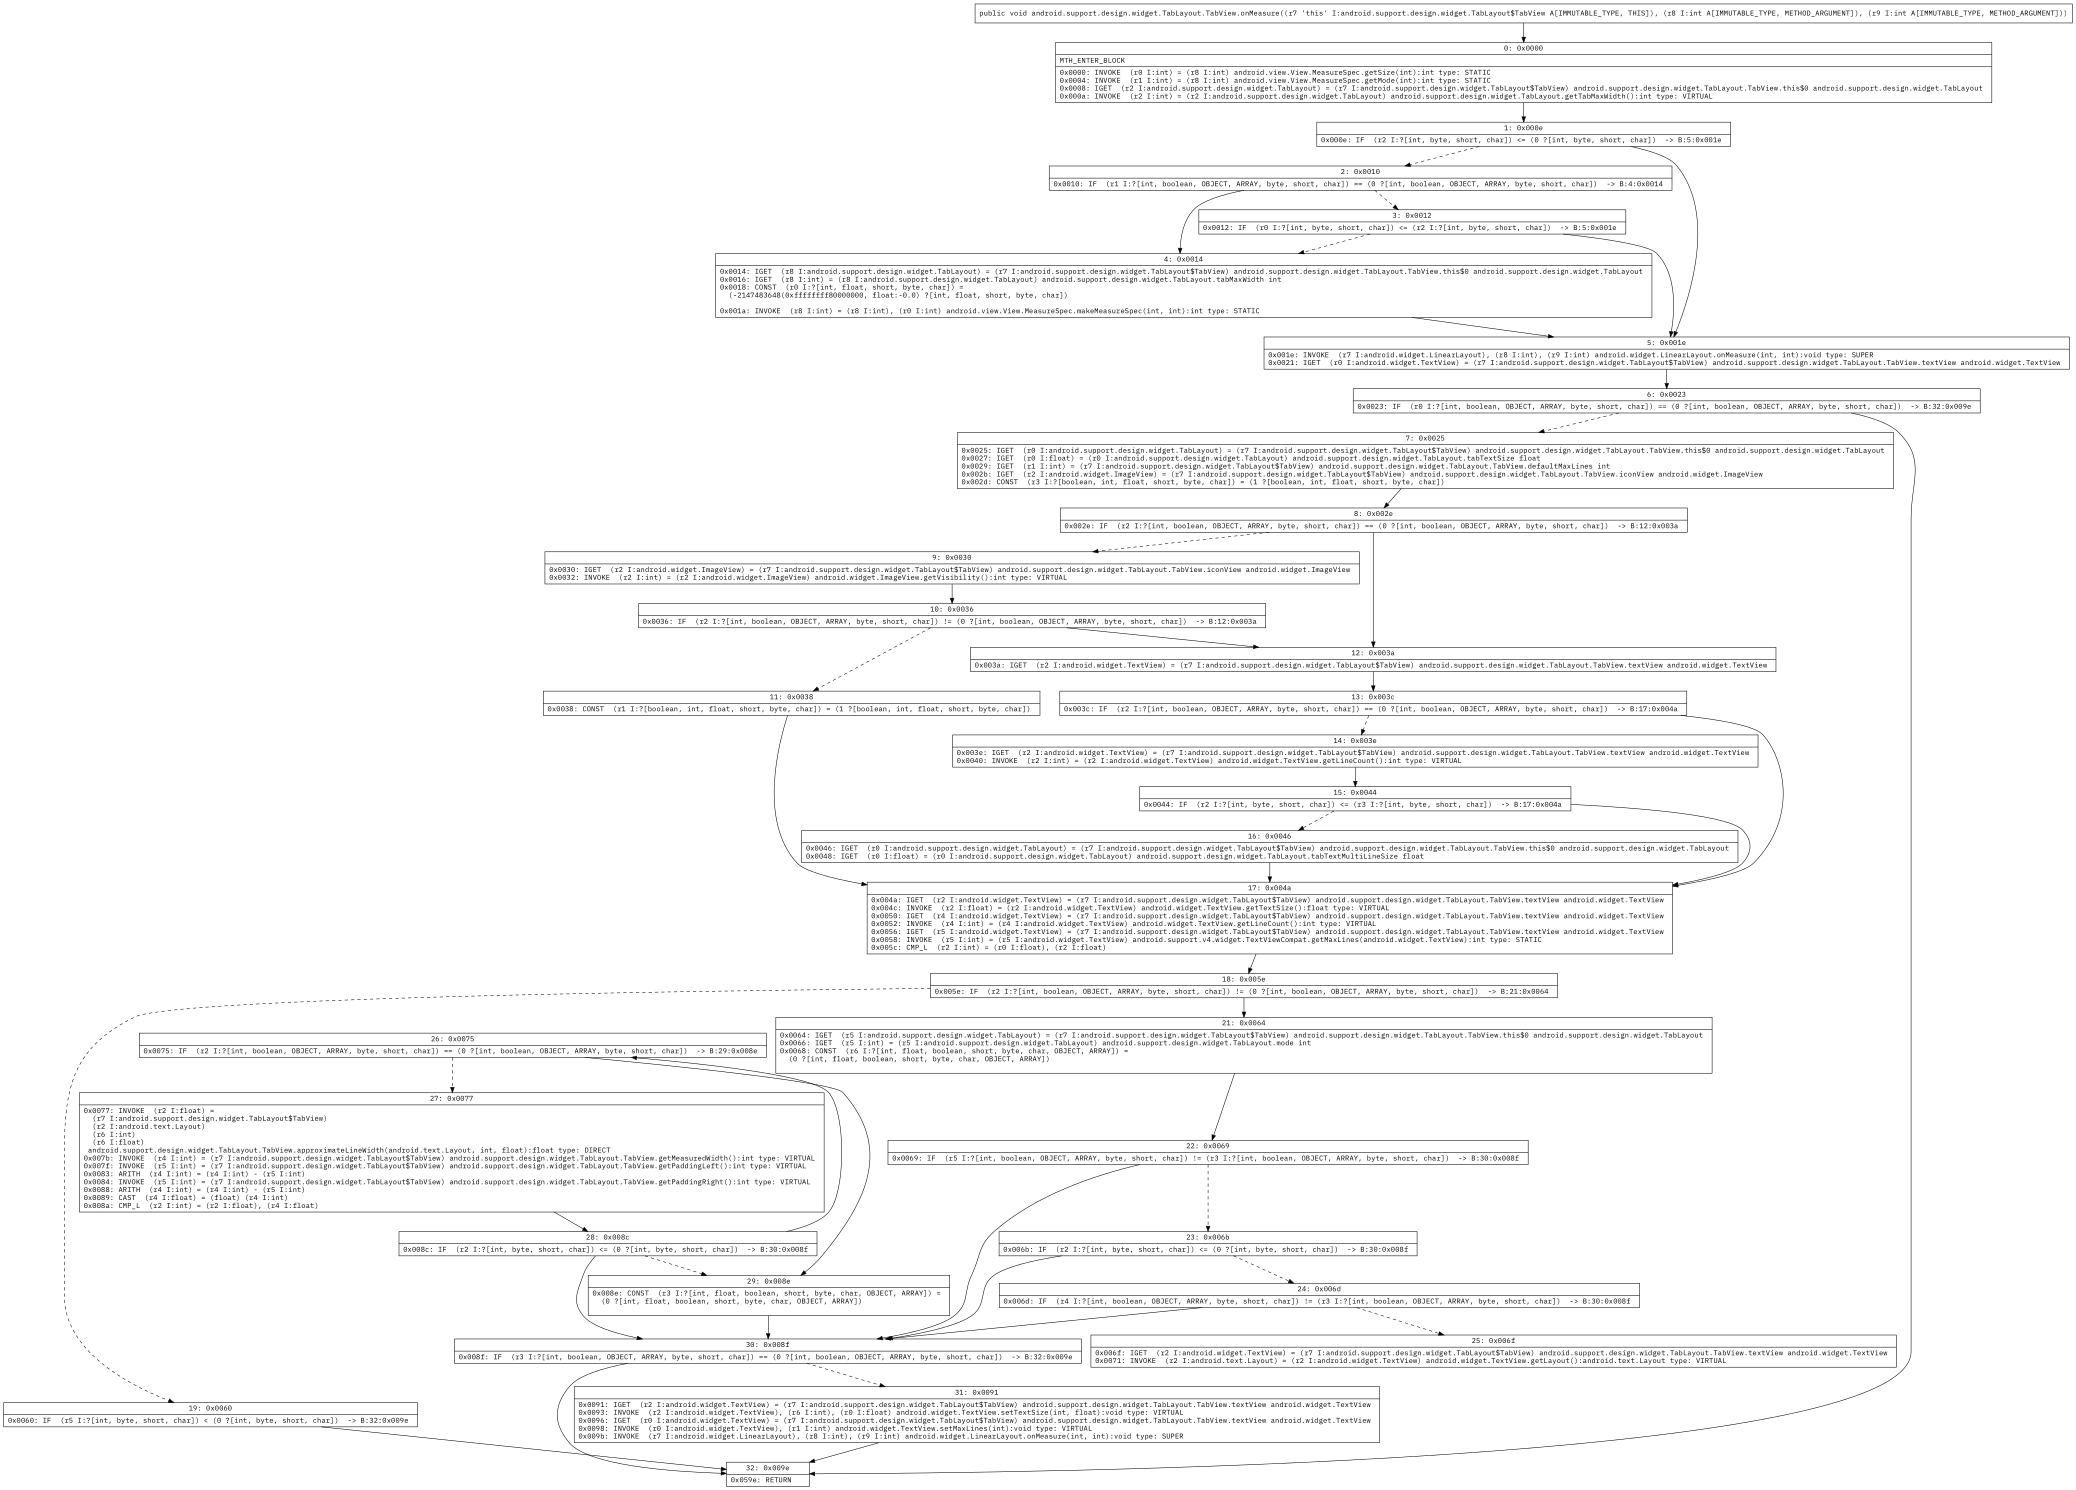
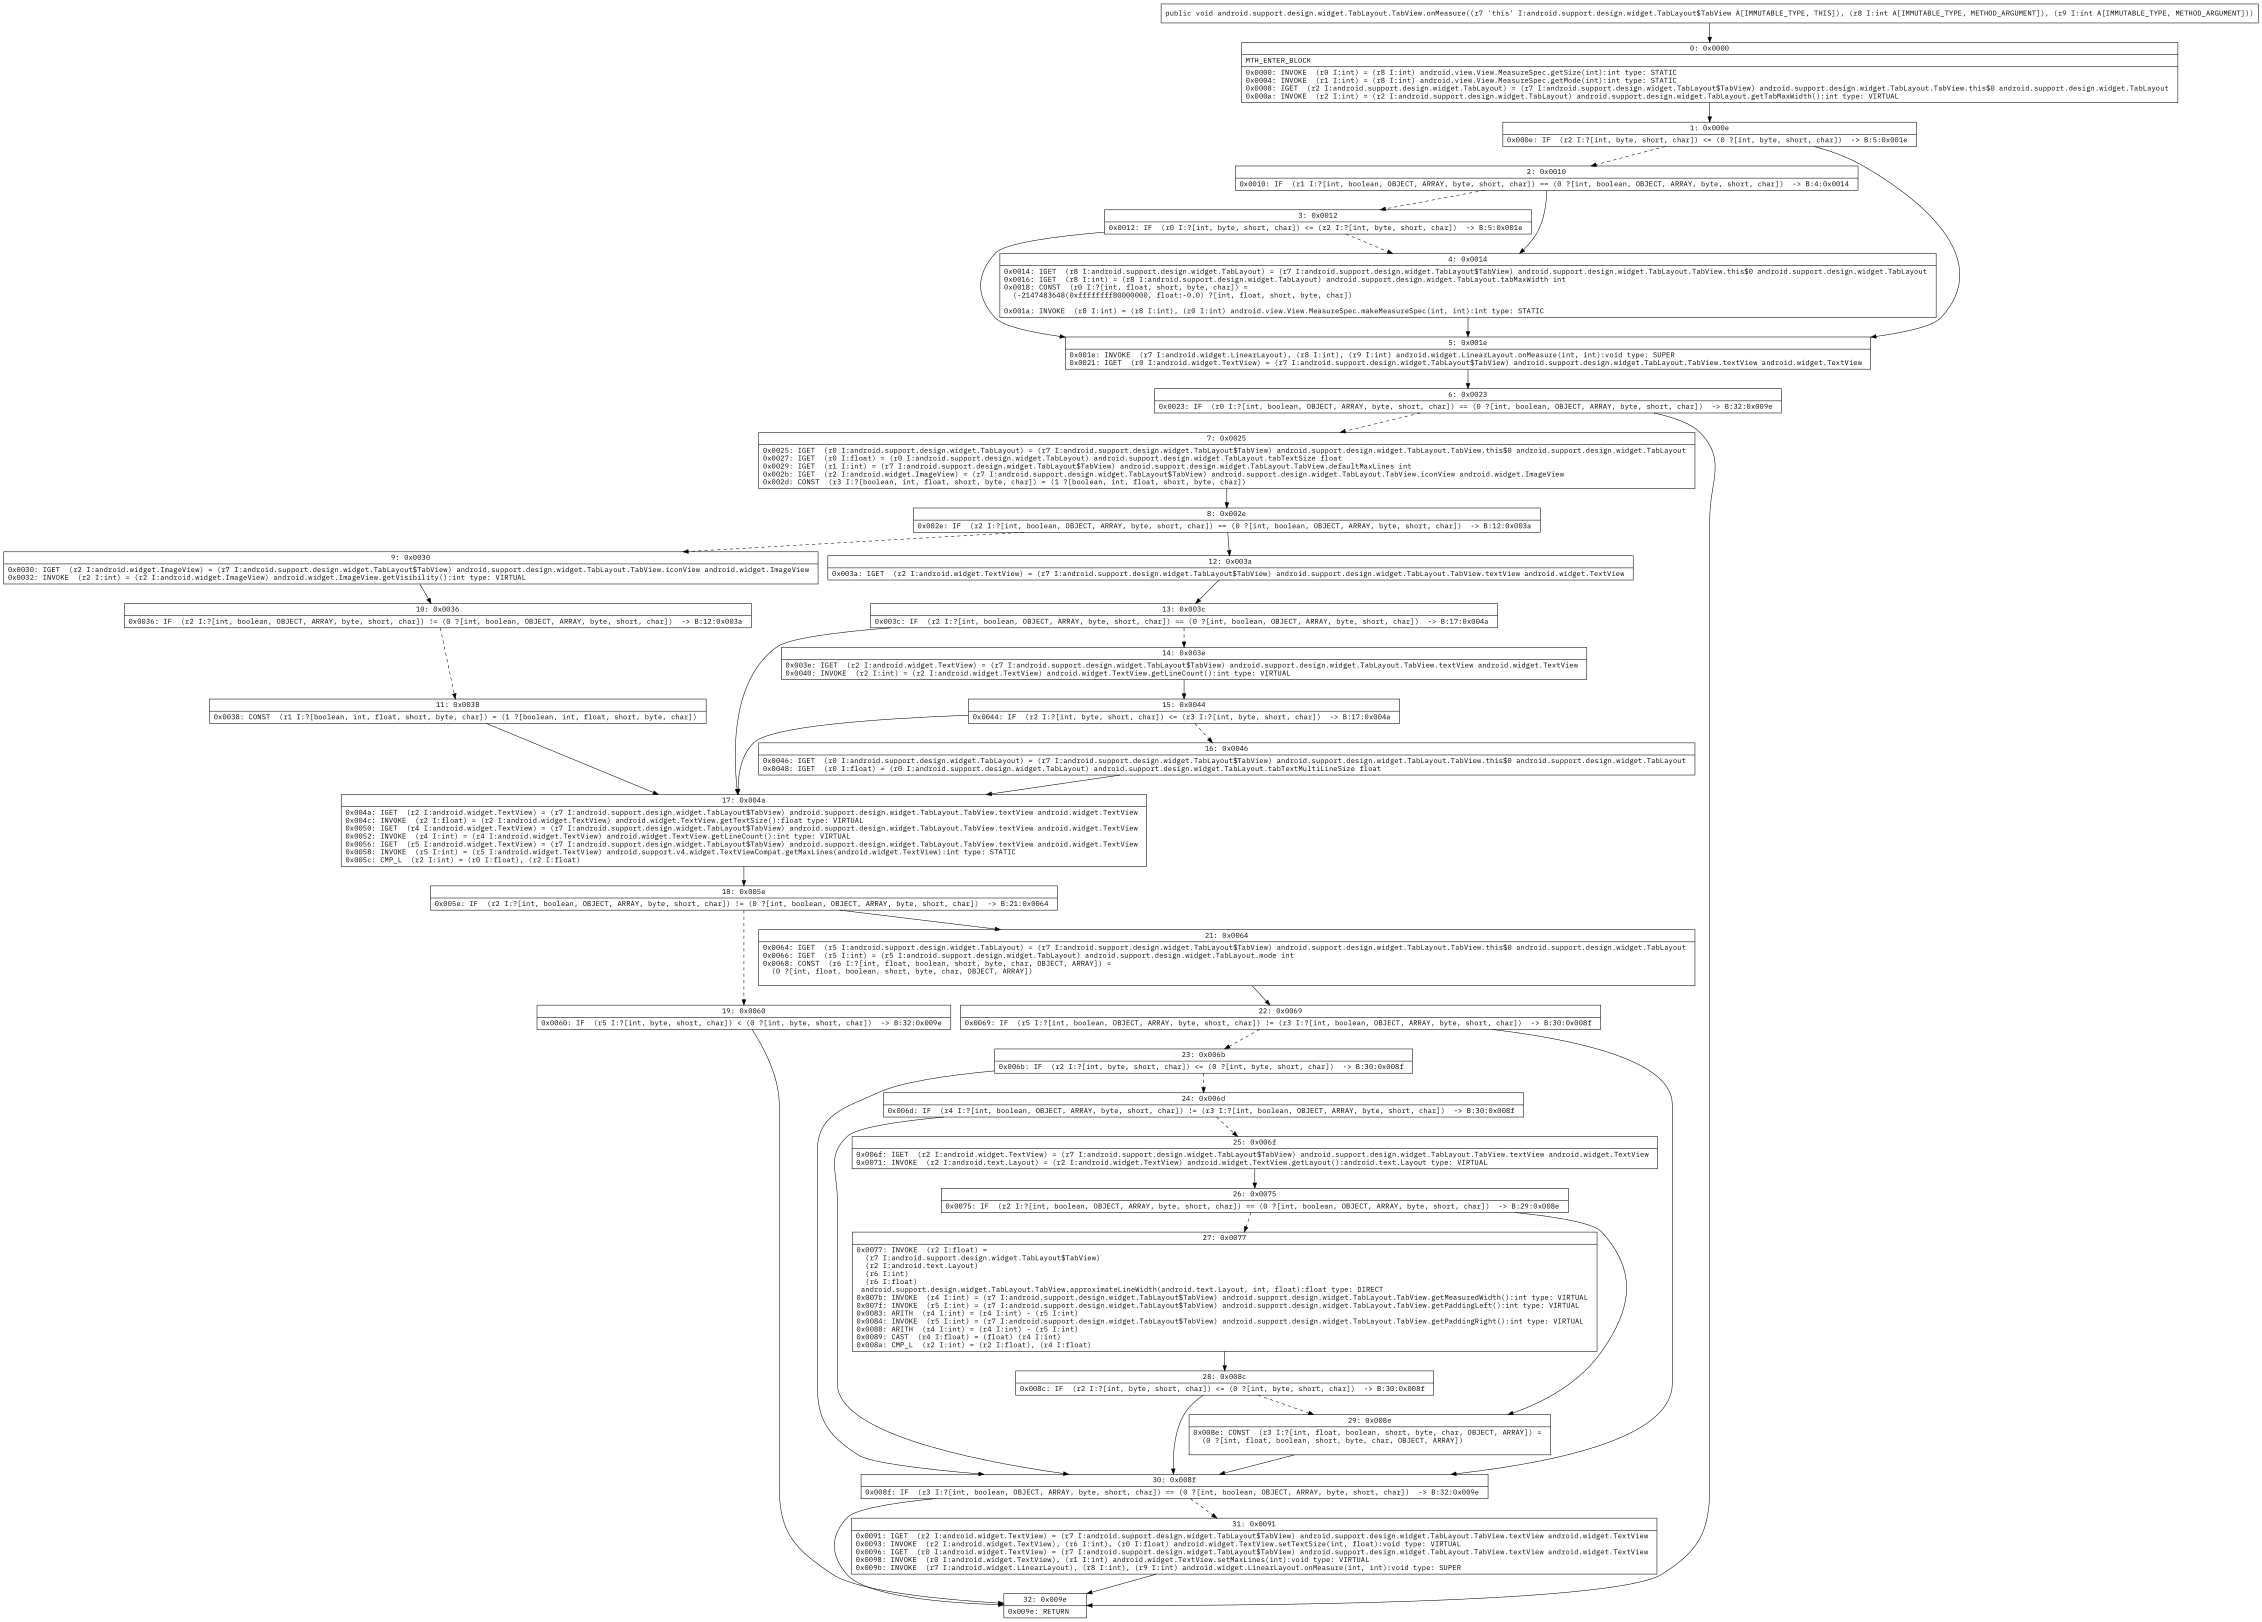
(1160, 637) -> none
(826, 1091) -> (1255, 1176)
(768, 1480) -> (1045, 1612)
